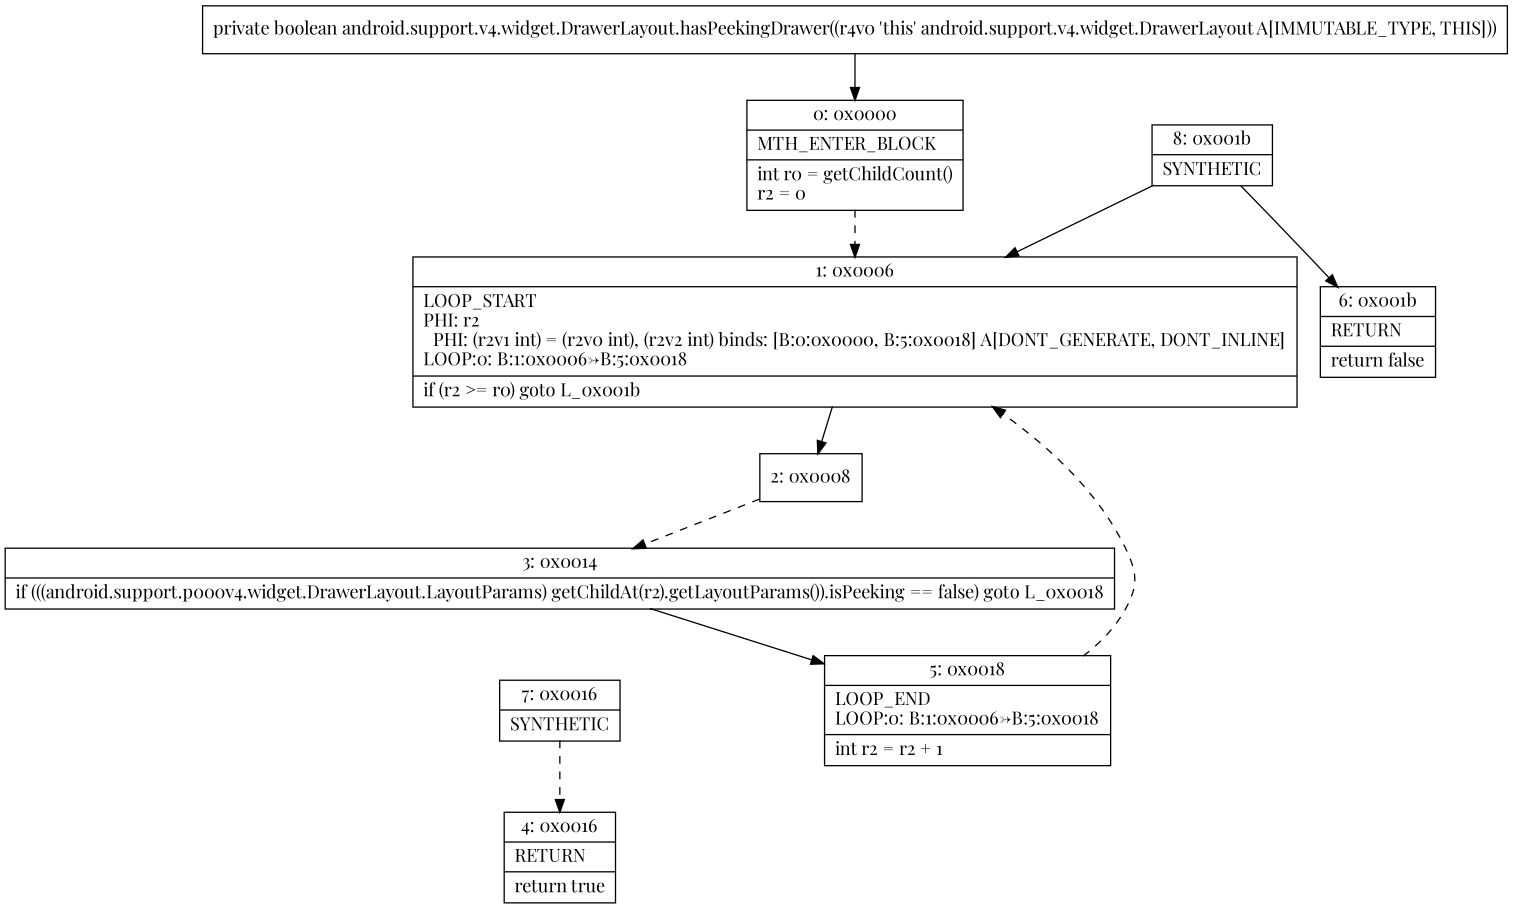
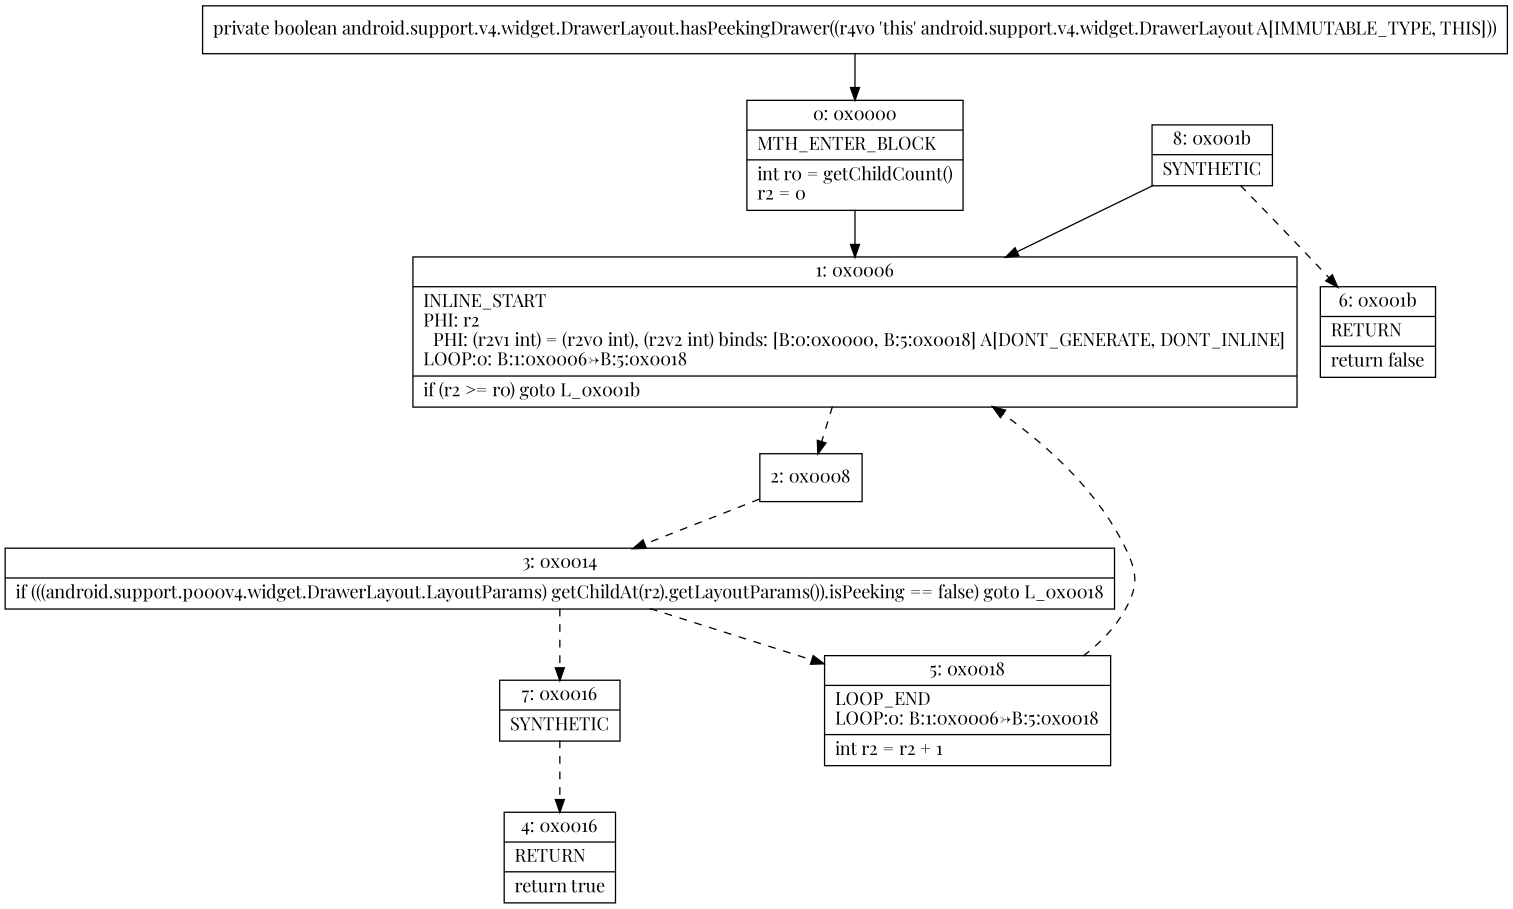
(855, 227) -> (855, 227)
(1285, 231) -> (1285, 231)
(480, 302) -> (485, 302)
(827, 424) -> (827, 424)
(731, 634) -> (731, 634)
none -> (560, 638)
